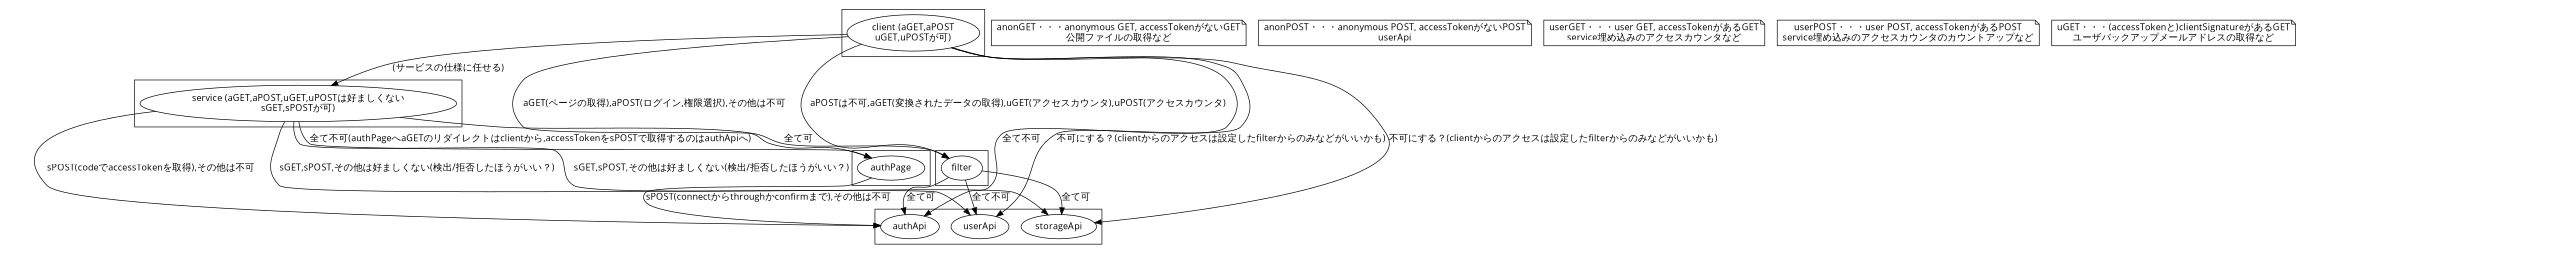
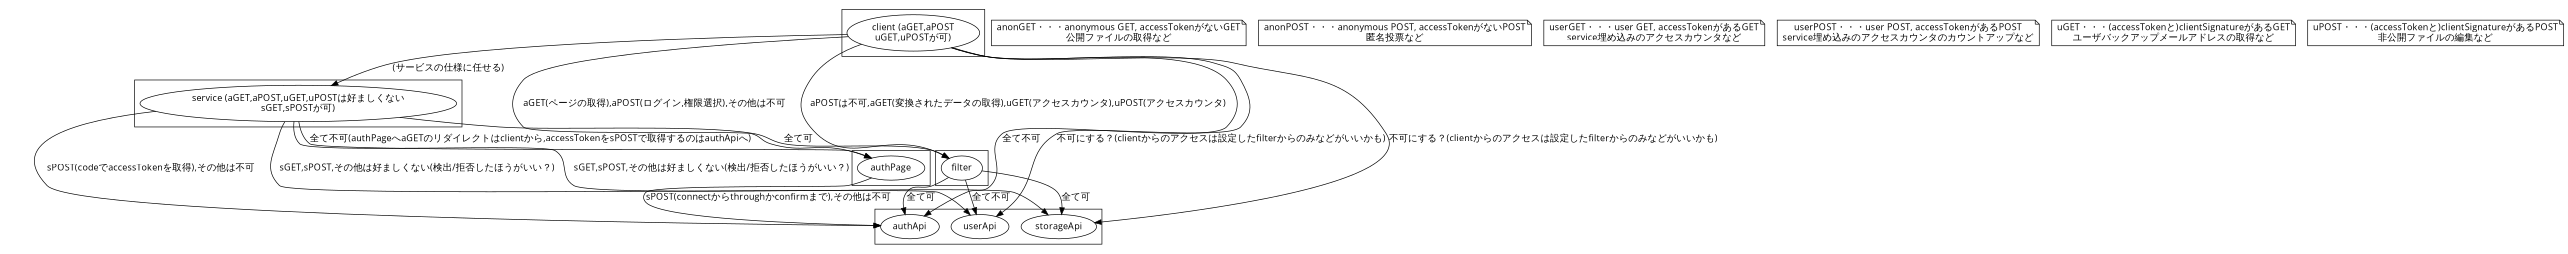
(1395, 33) -> (1395, 33)
none -> (2436, 33)
